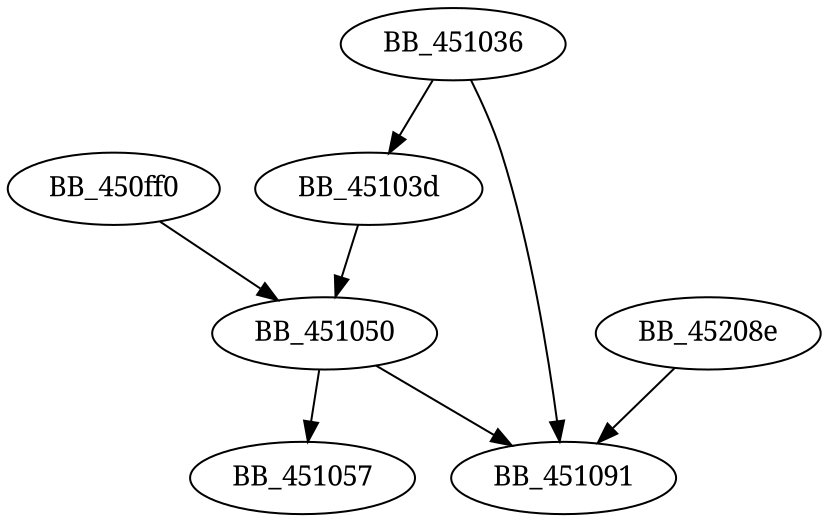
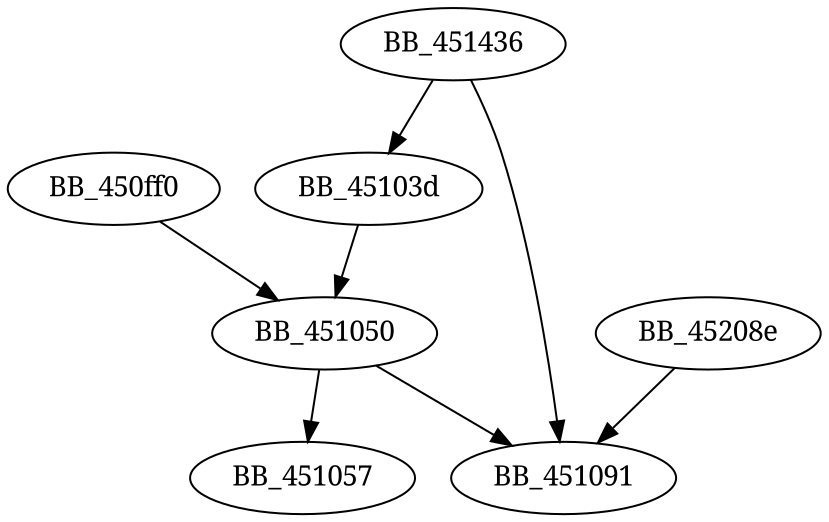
(453, 44) -> (453, 44)
